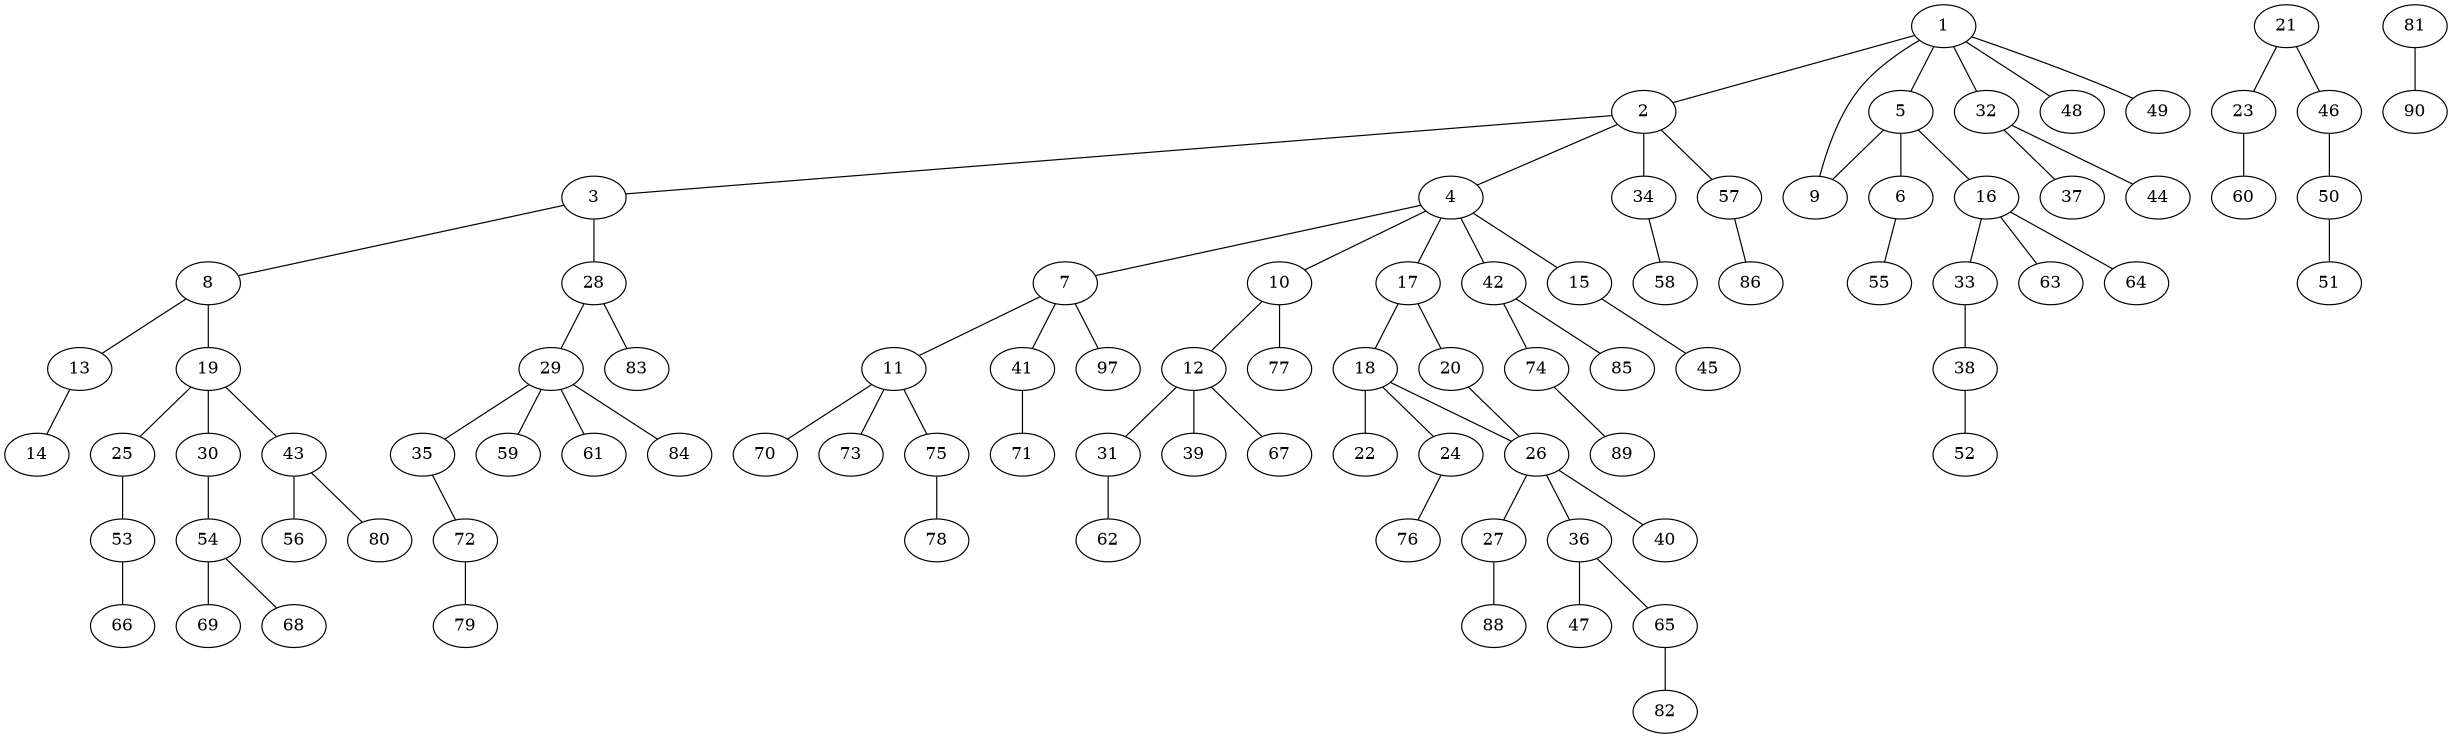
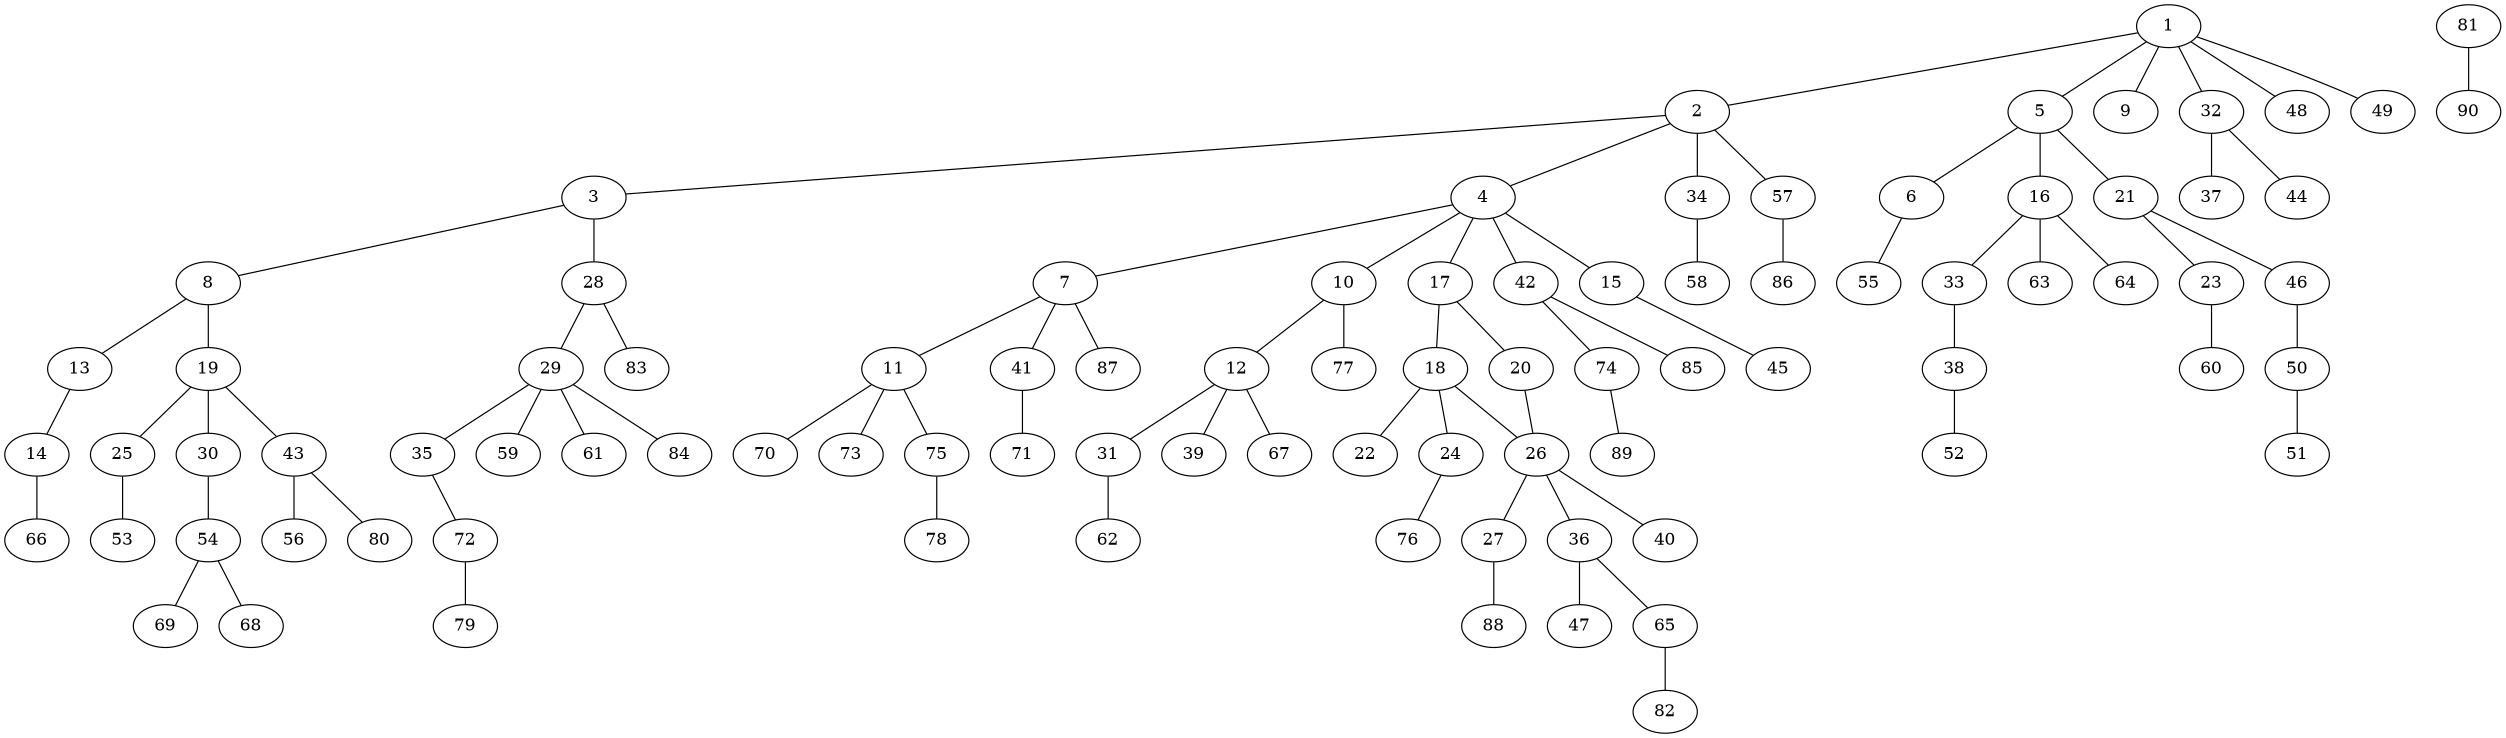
(1858, 155) -> (2083, 155)
(1108, 369) -> (1108, 369)
(123, 583) -> (37, 498)
